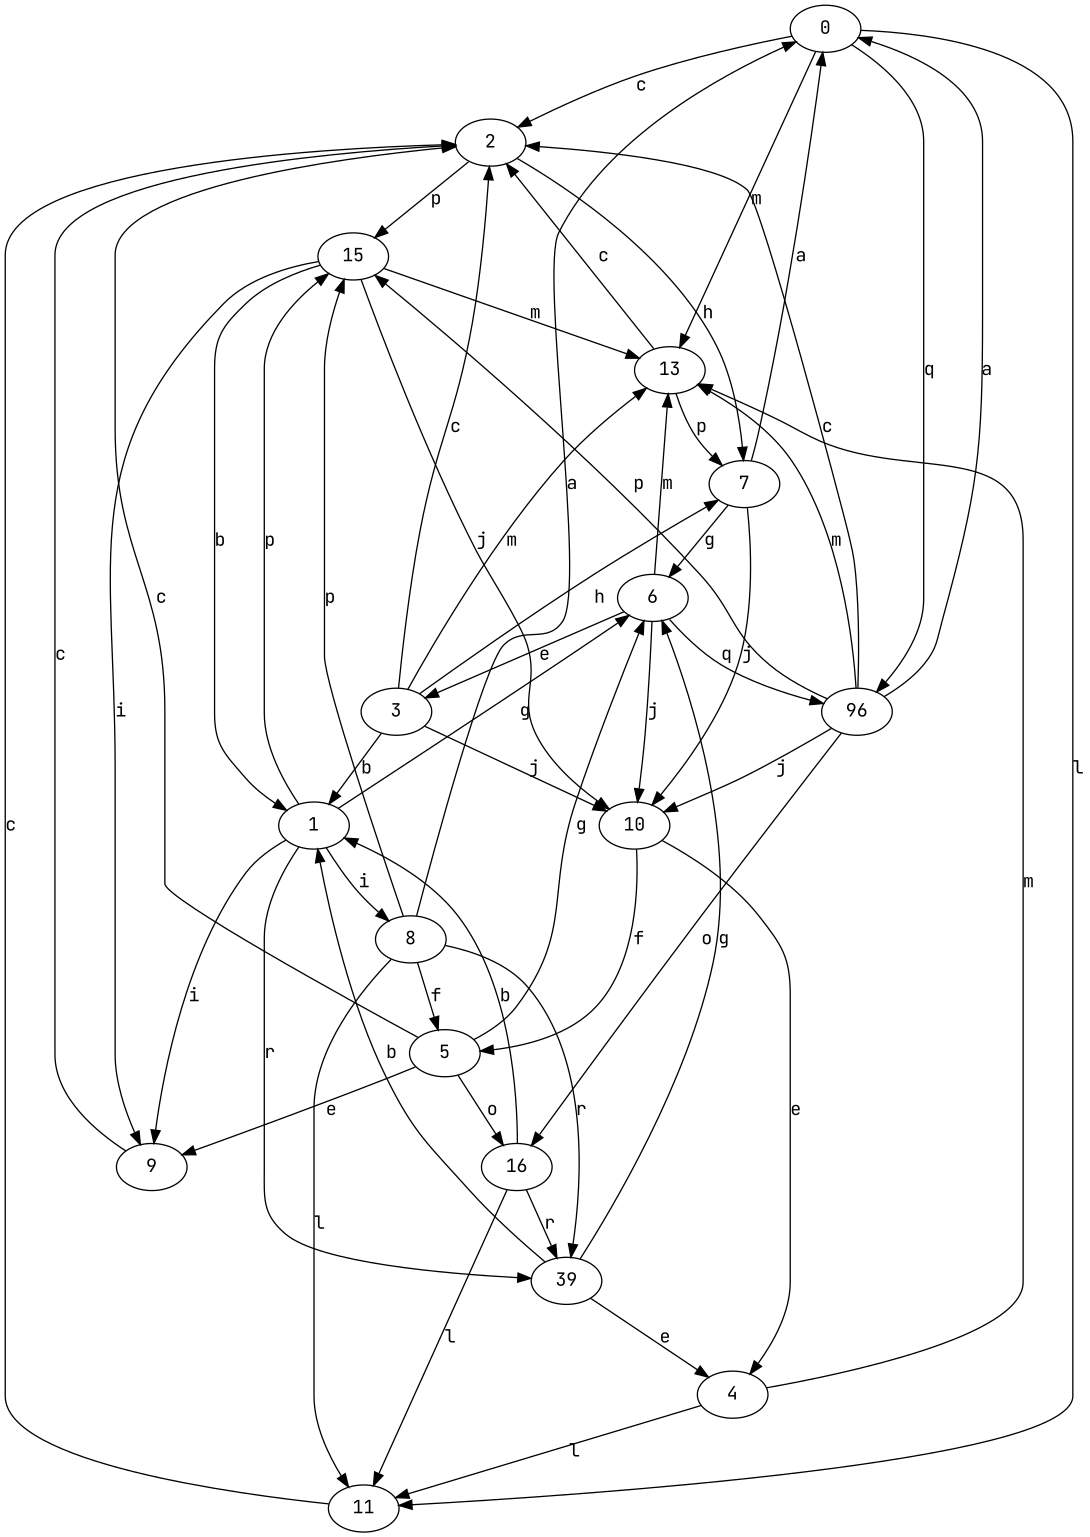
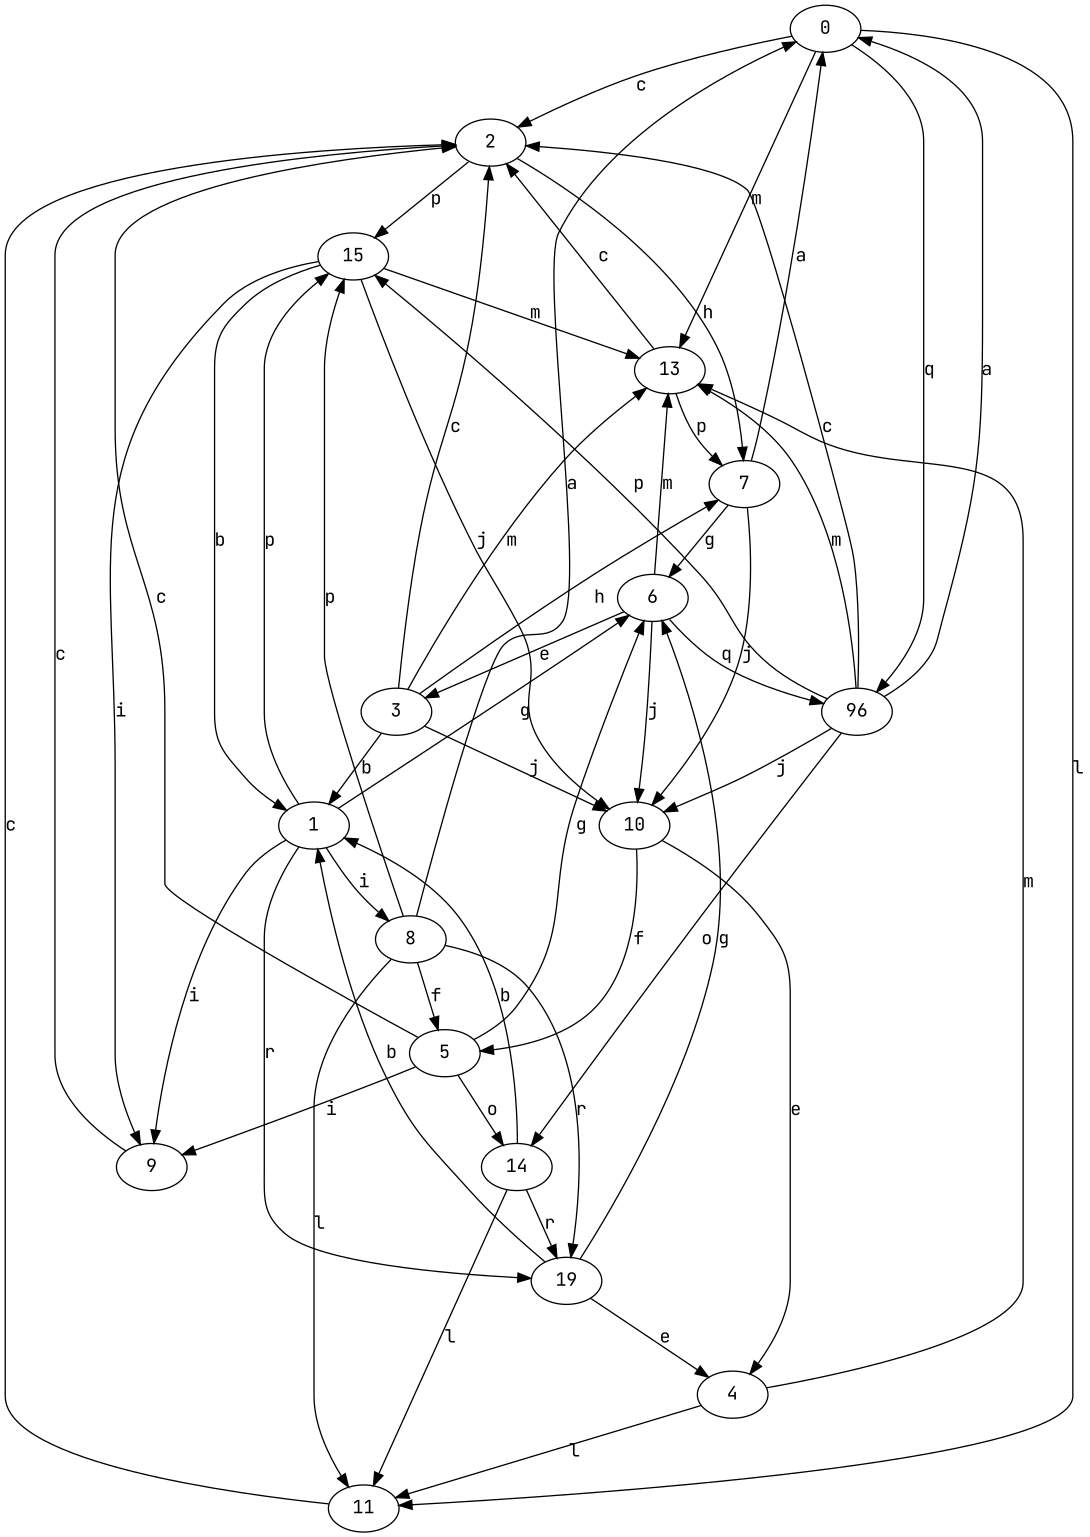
(332, 1110) -> (332, 1110)
(517, 1167) -> (517, 1167)
(567, 1281) -> (567, 1281)
